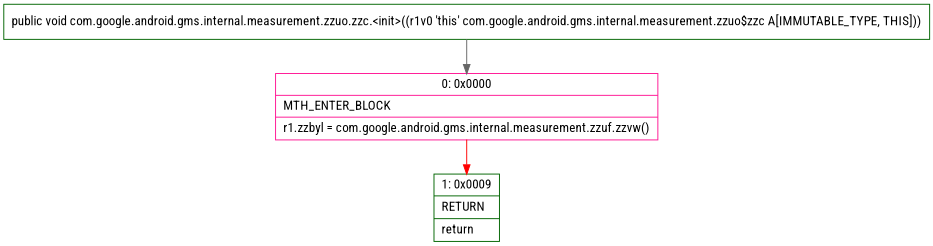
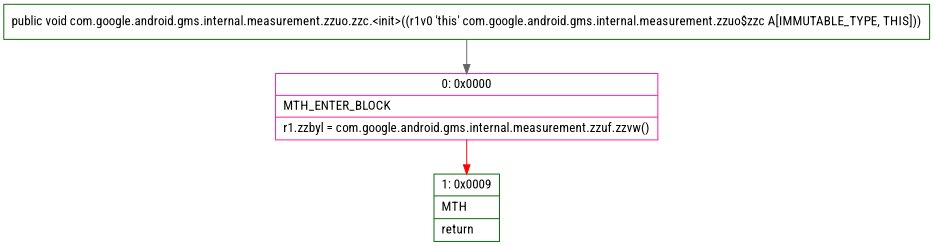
(463, 207) -> (455, 207)
